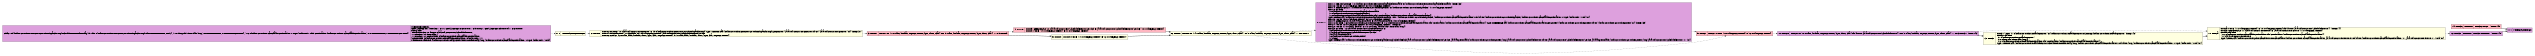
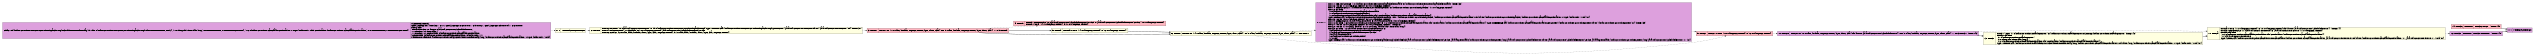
(1167, 32) -> (1074, 35)
(2229, 33) -> (2229, 33)
(1333, 38) -> (1333, 38)
